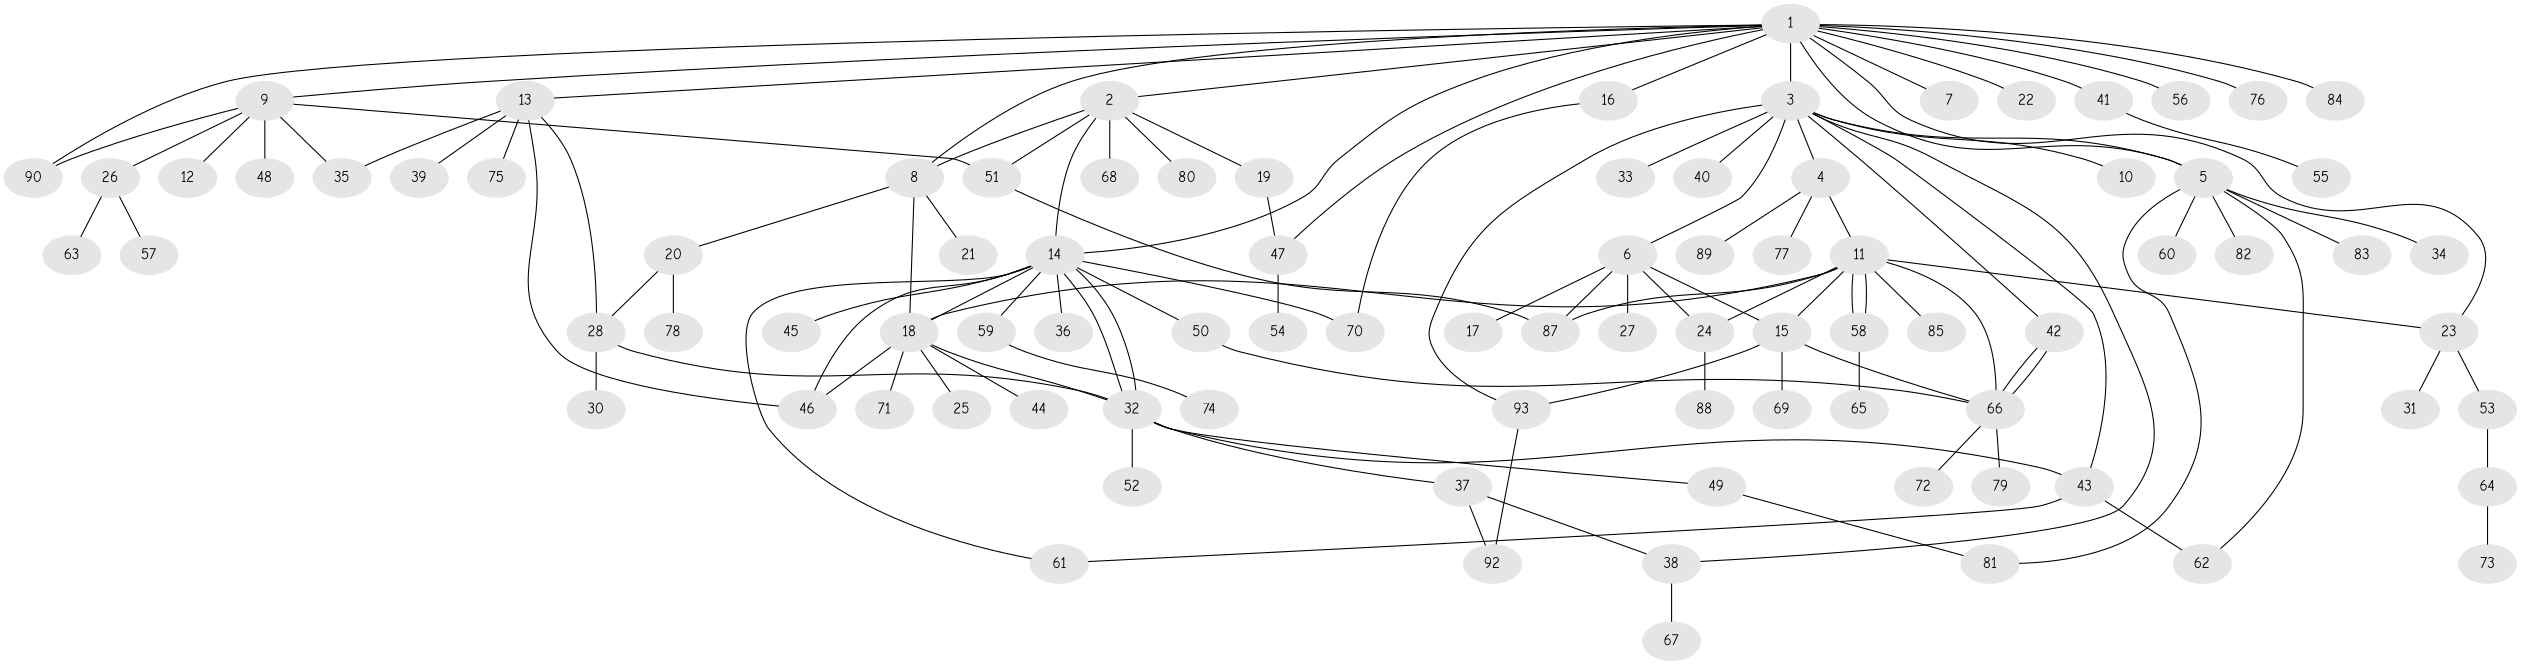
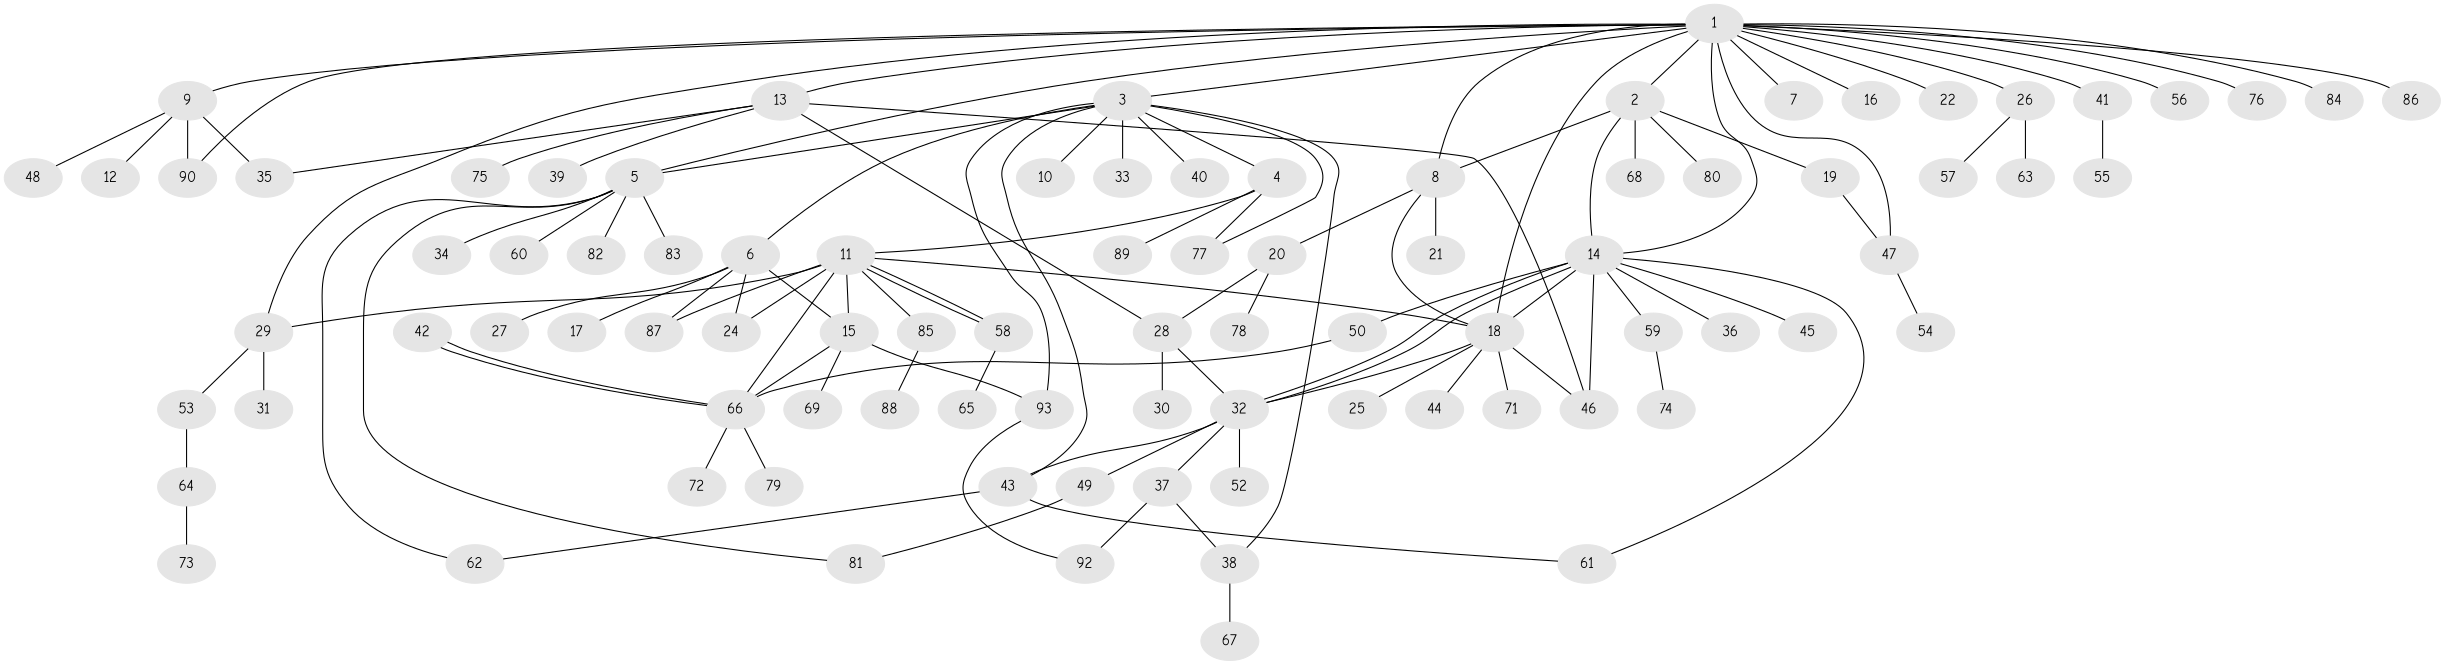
none -> (2411, 101)
(188, 139) -> (1875, 52)
none -> (1554, 143)
(992, 178) -> none
(1924, 215) -> (1304, 149)
(1355, 332) -> none
(2449, 332) -> (264, 332)
(1705, 372) -> (907, 373)
